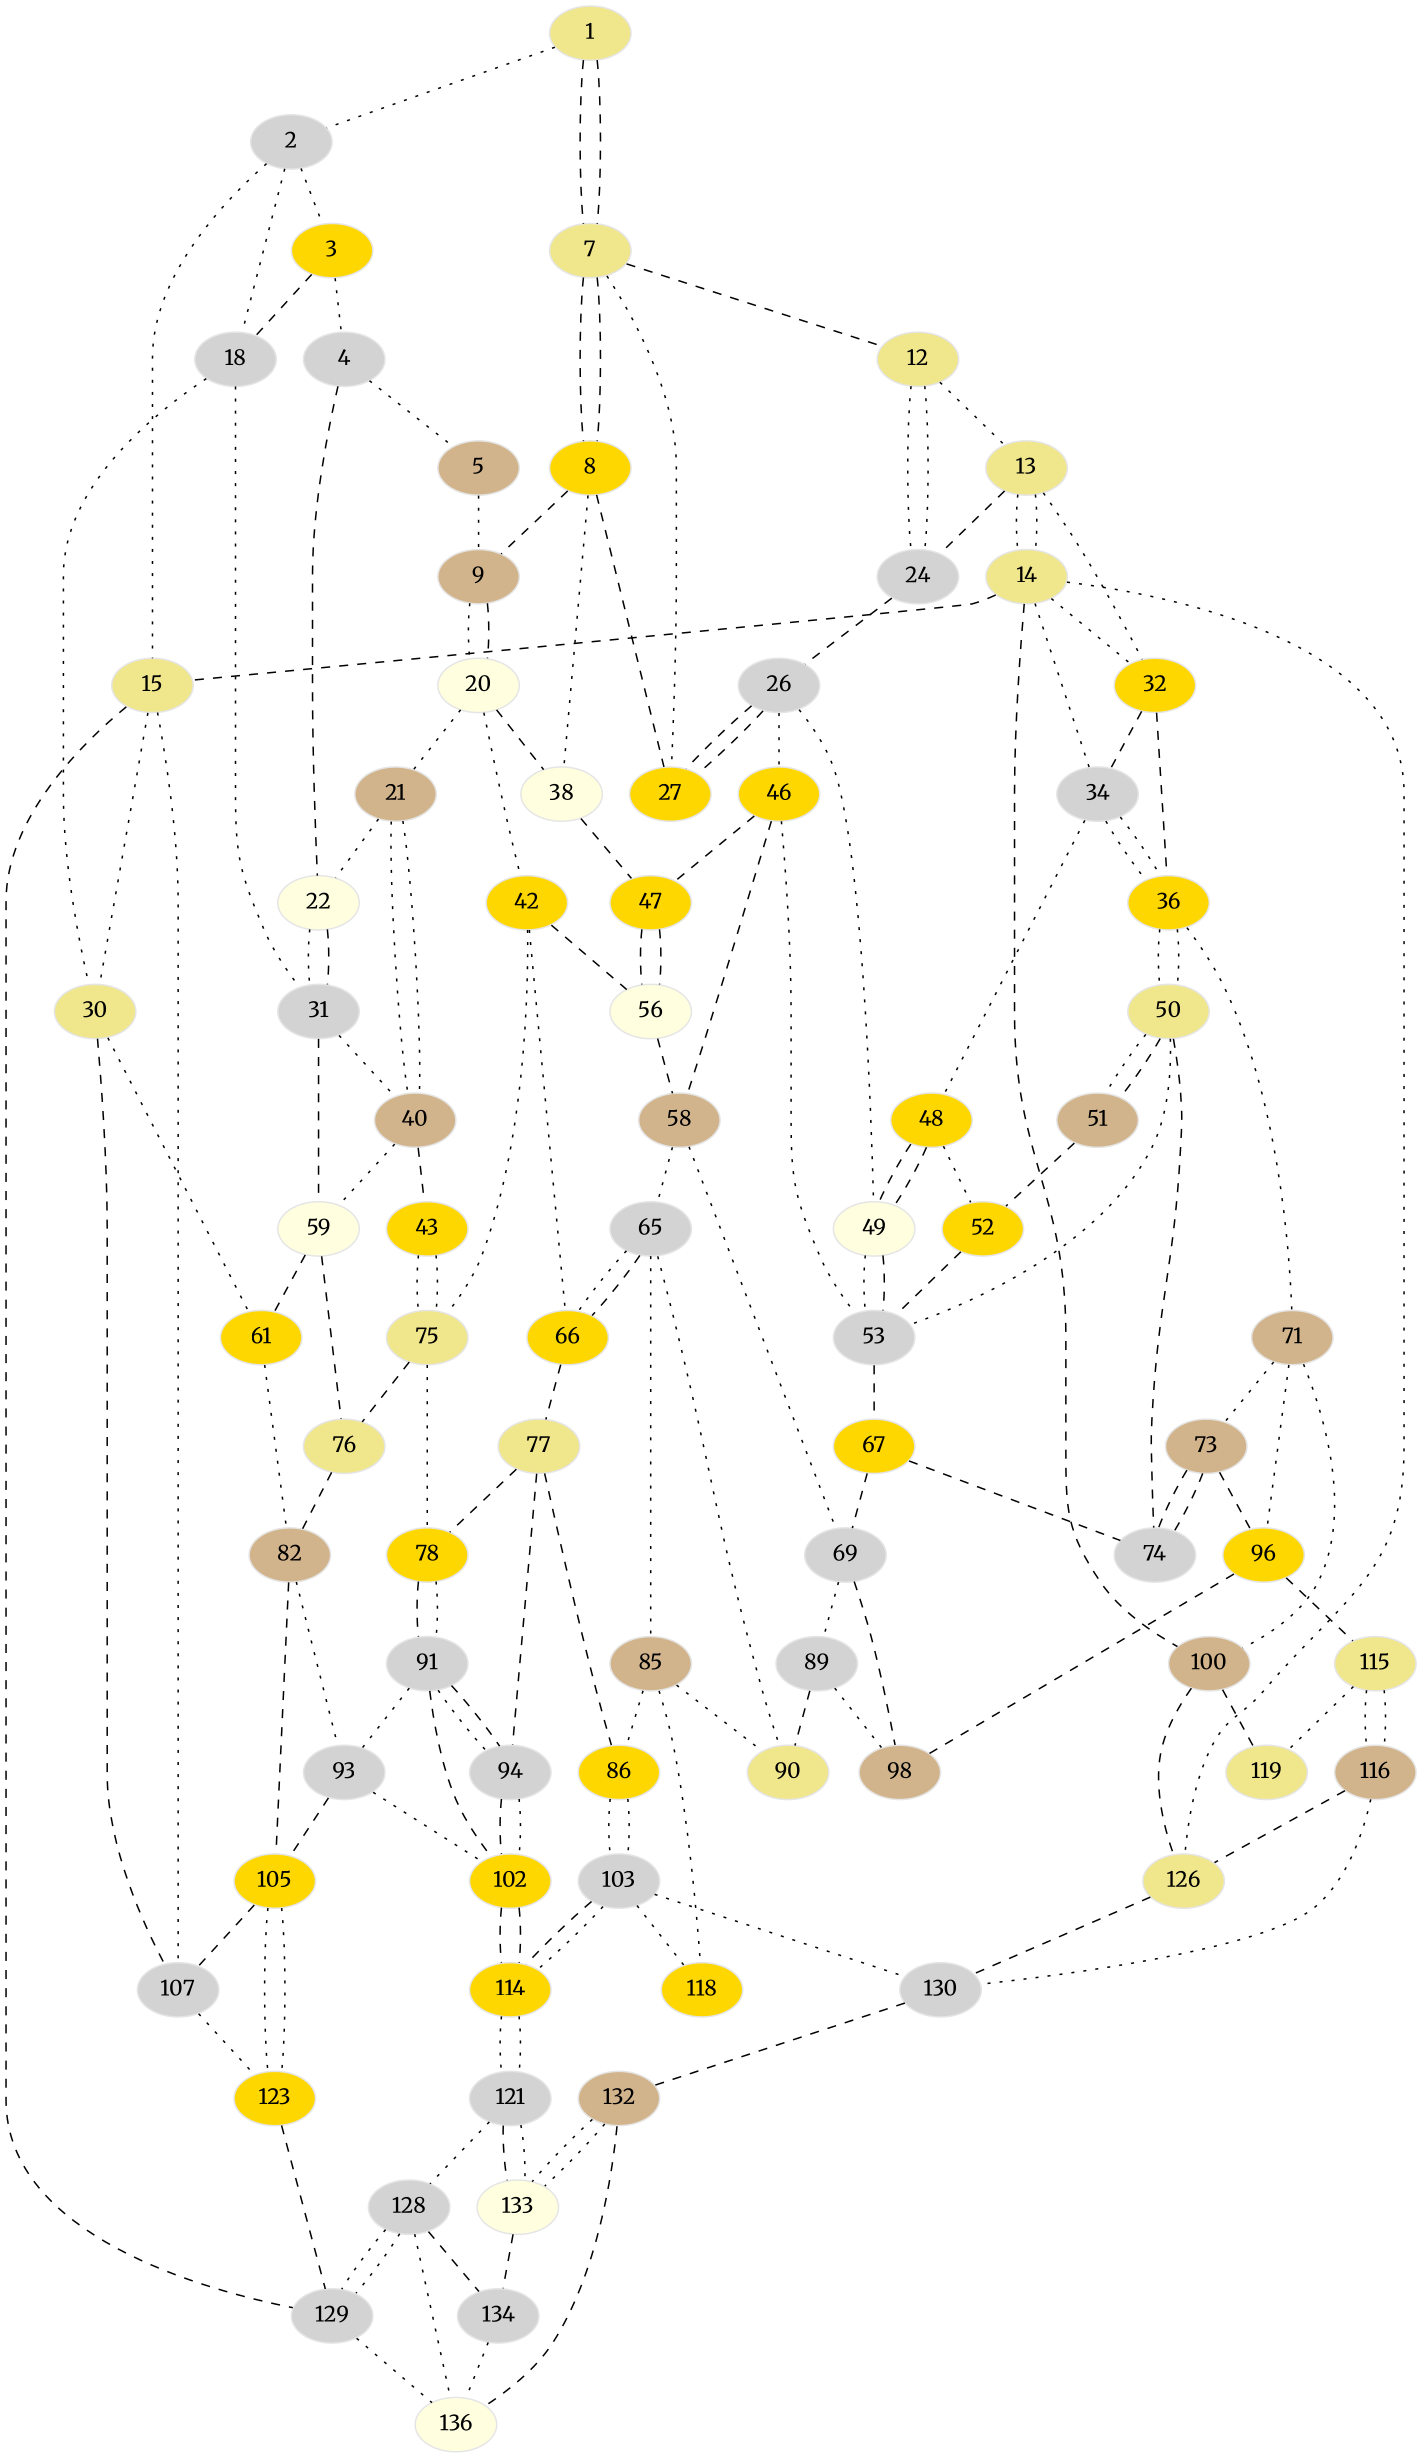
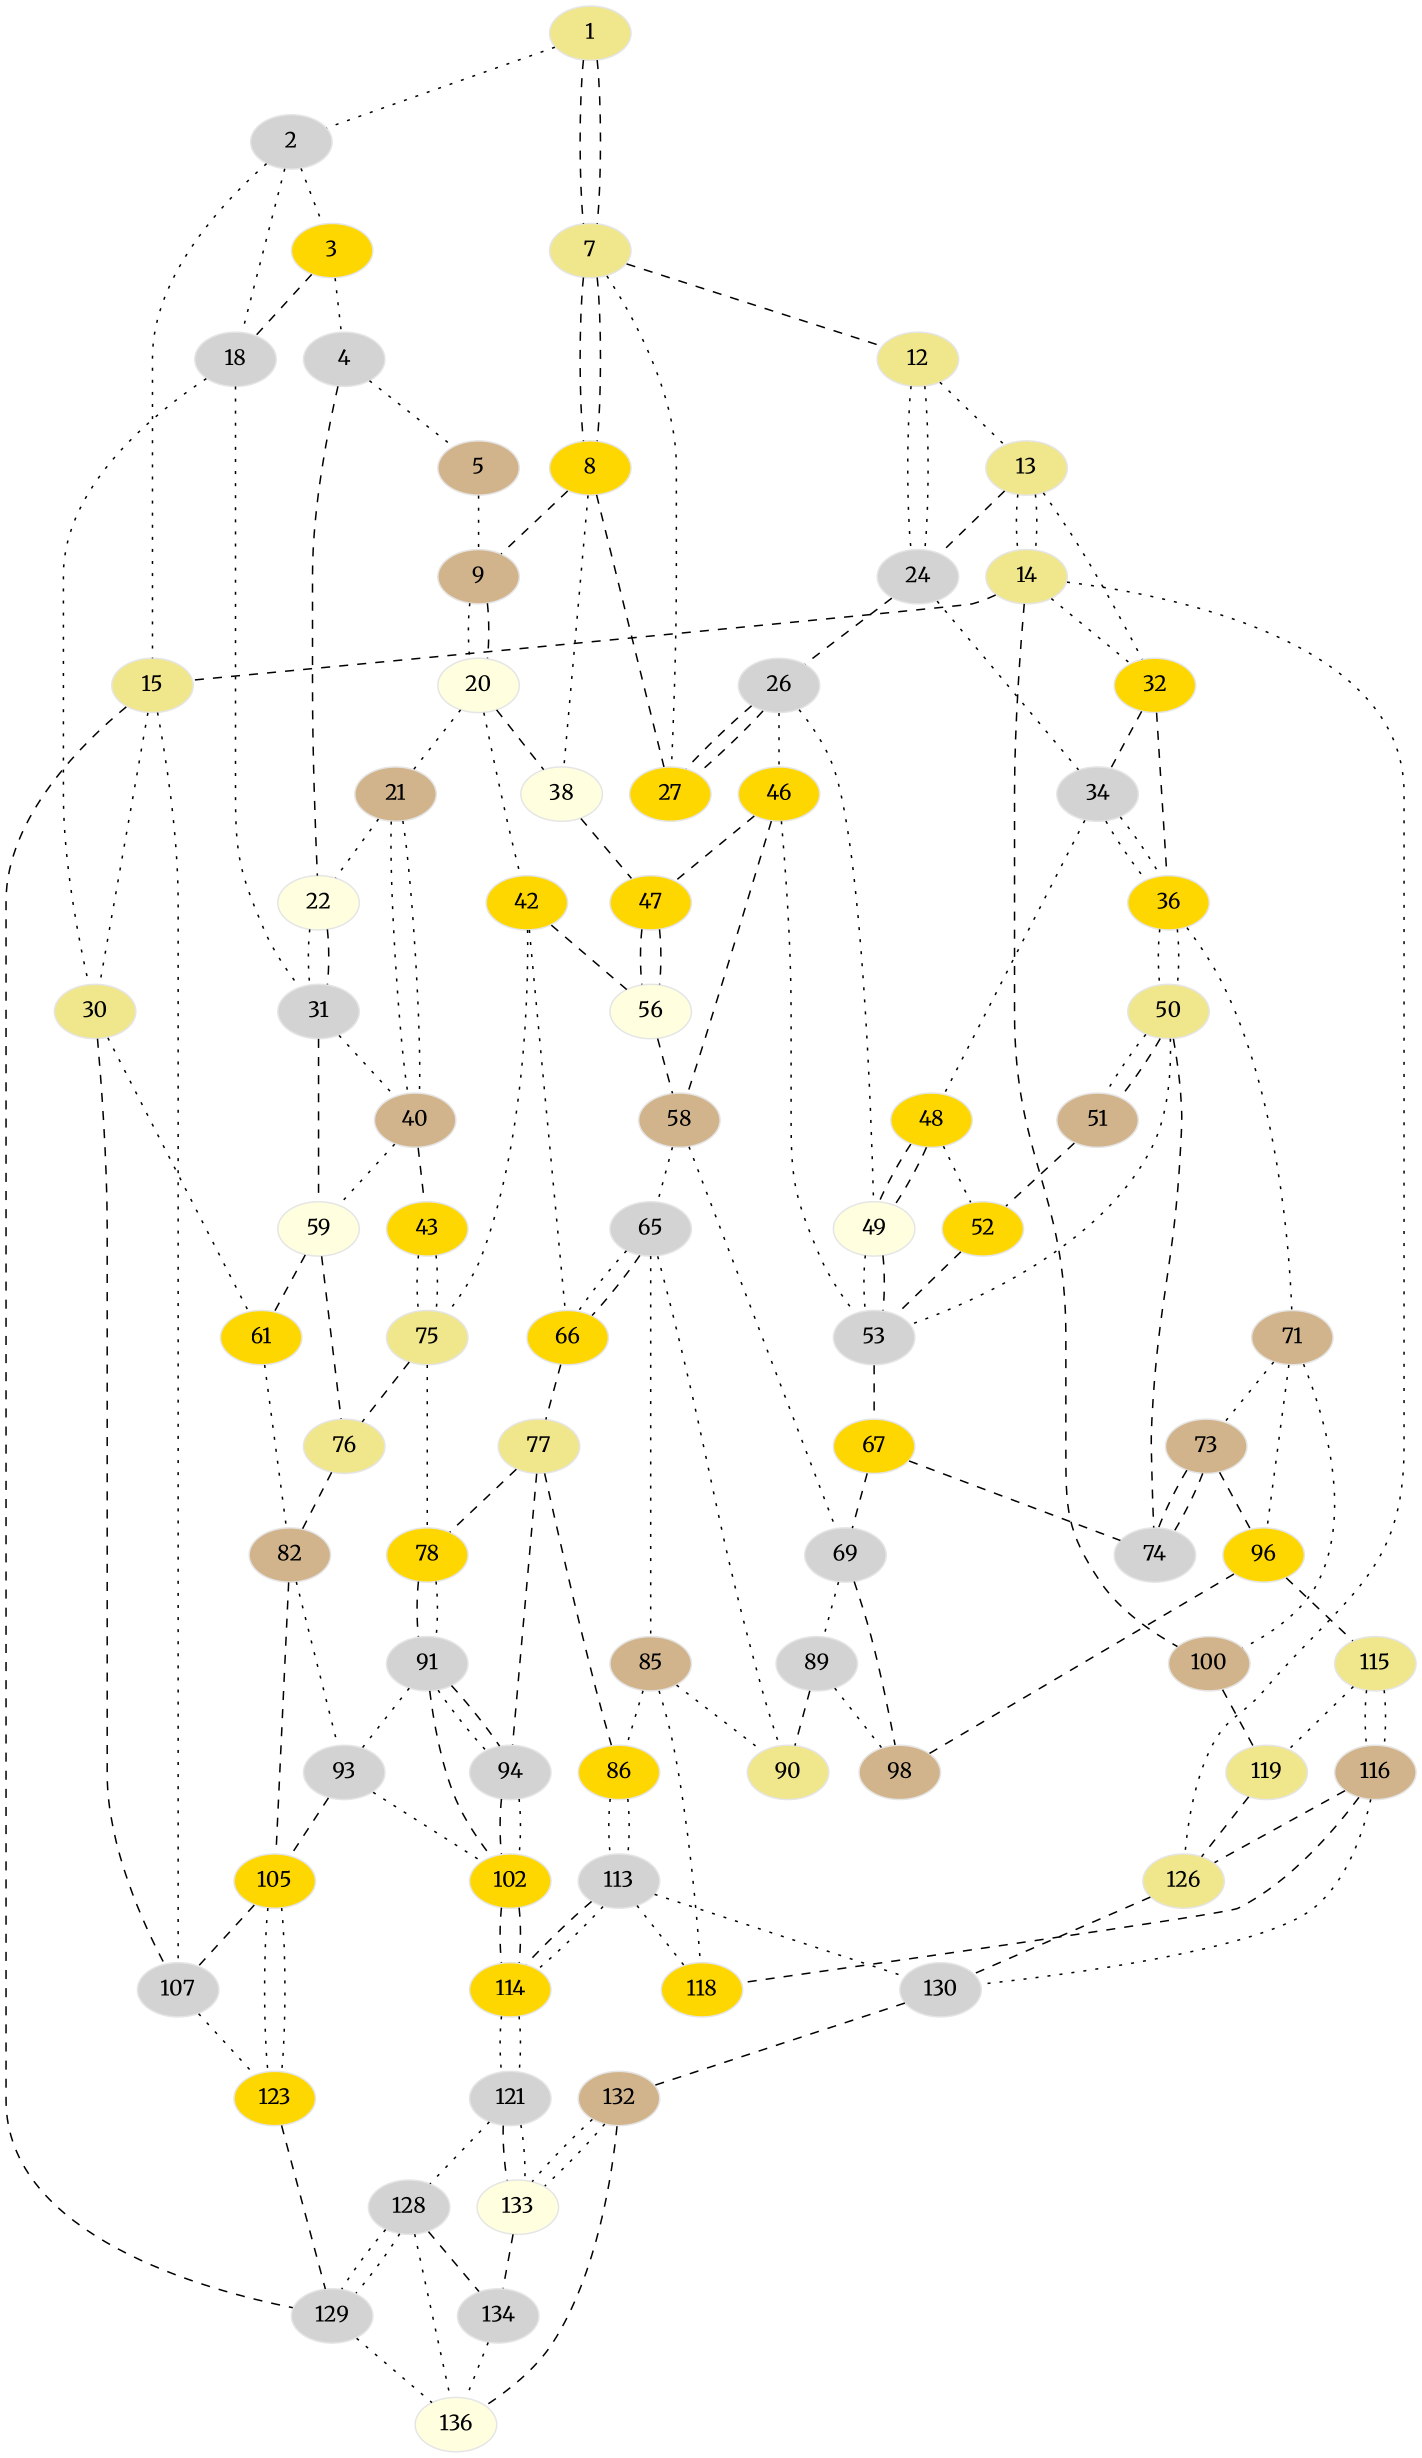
(1062, 685) -> (1008, 685)
(1159, 1769) -> (1225, 1827)
(619, 1881) -> (619, 1881)
none -> (1105, 1930)
